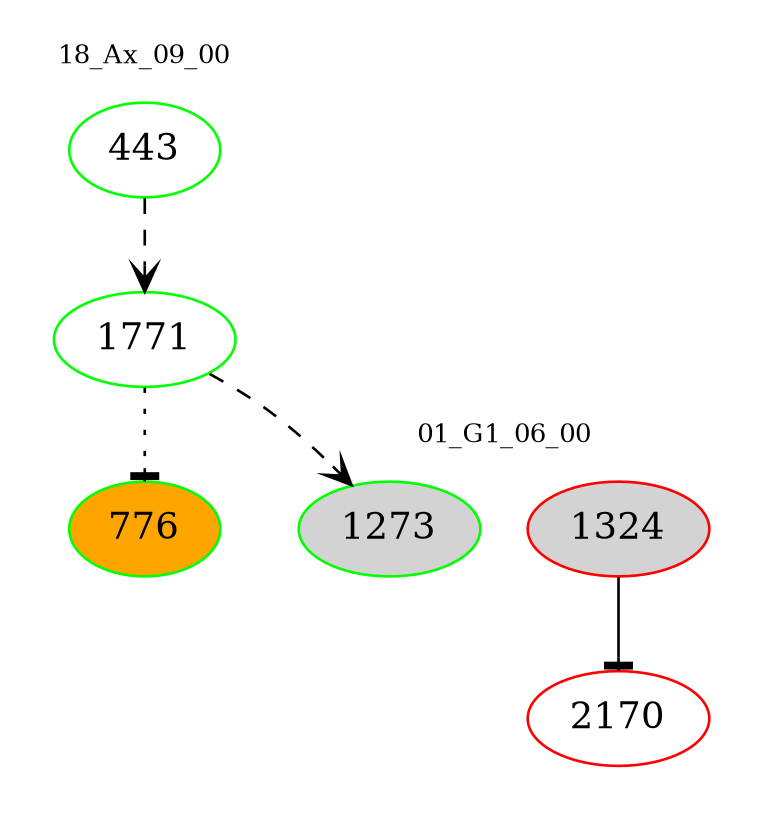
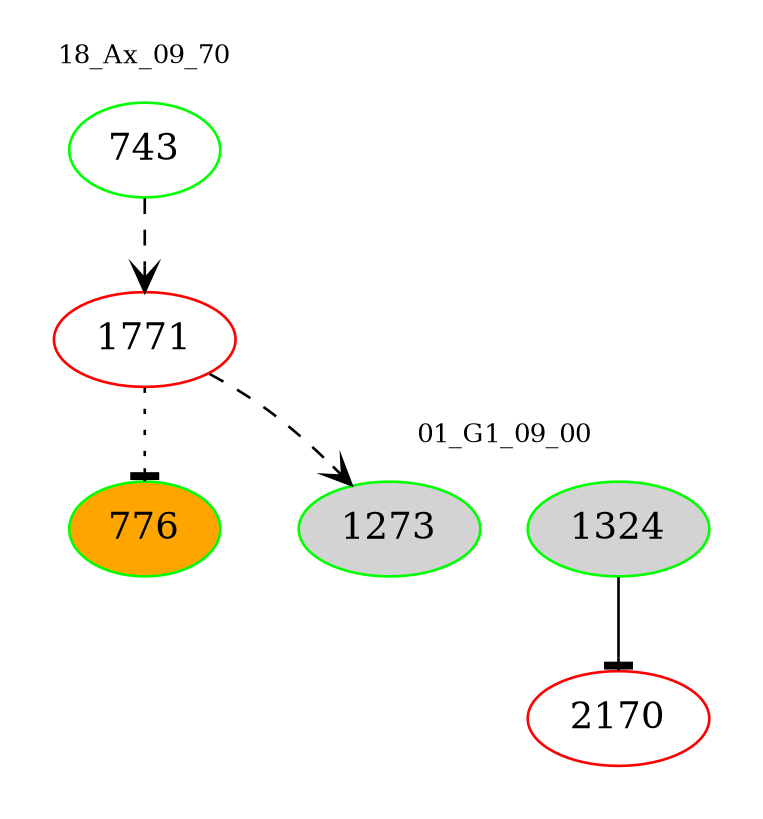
(145, 57) -> (145, 57)
(145, 150) -> (145, 150)
(145, 340) -> (145, 340)
(505, 436) -> (505, 436)
(619, 529) -> (619, 529)
